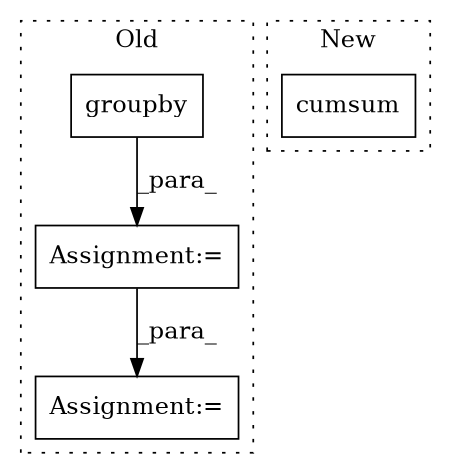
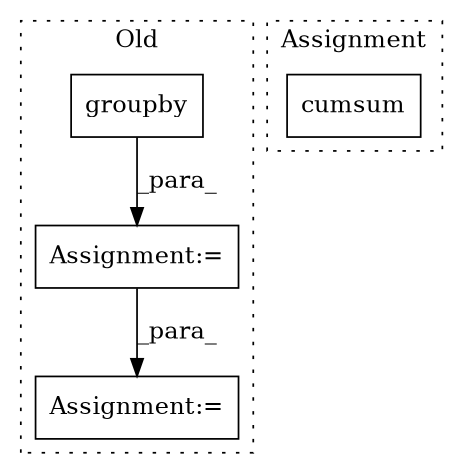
(349, 41) -> (355, 41)
